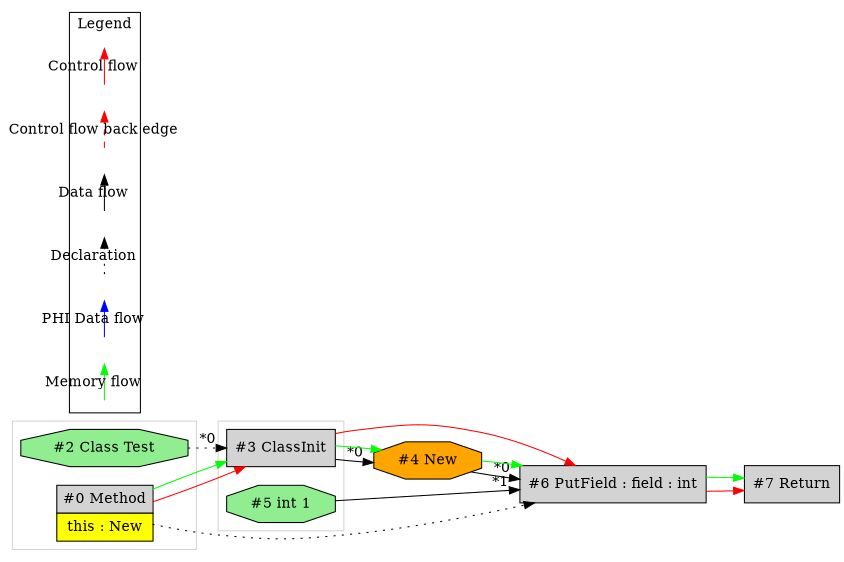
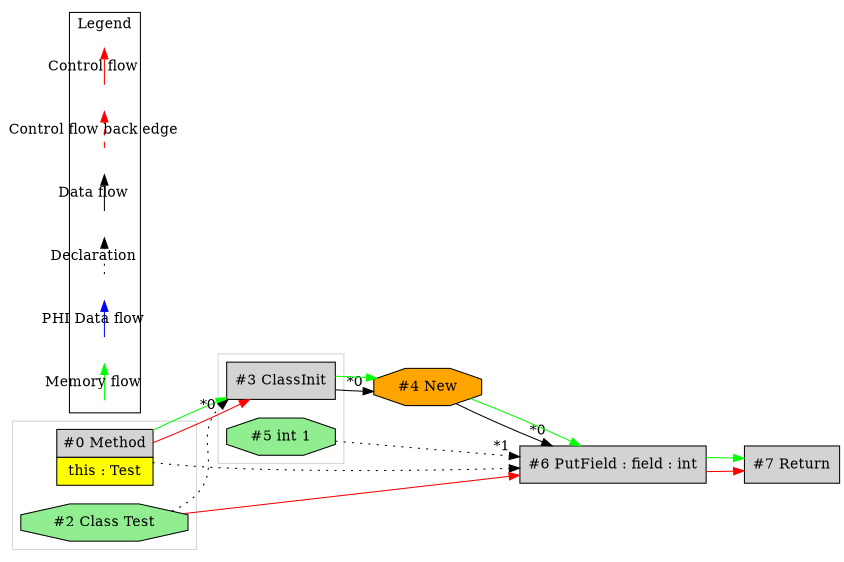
(453, 428) -> (346, 495)
(422, 496) -> (422, 449)
(105, 527) -> (105, 471)
